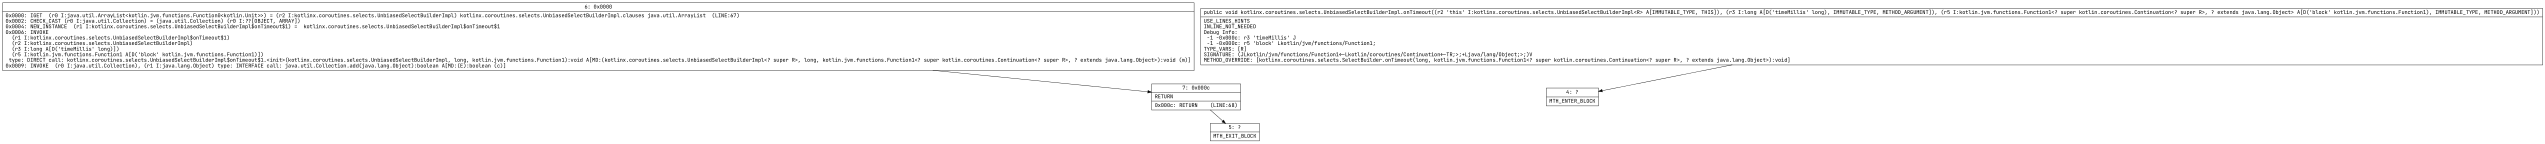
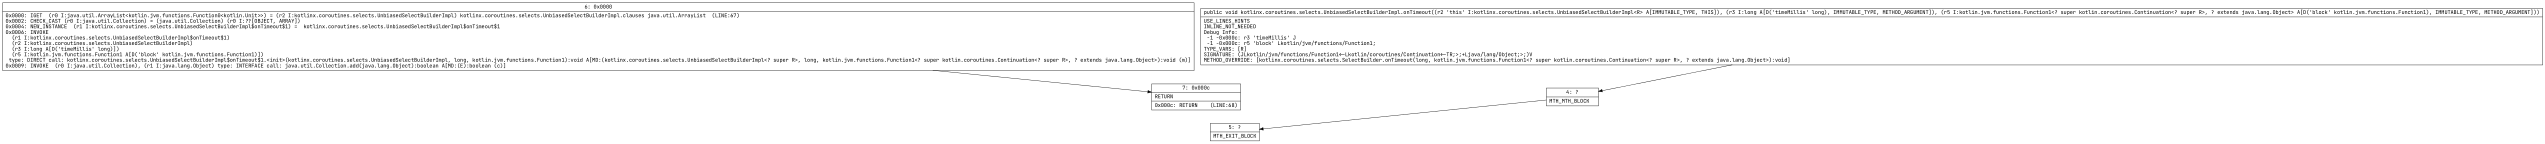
(1572, 101) -> (1569, 101)
(1216, 115) -> (1405, 114)
